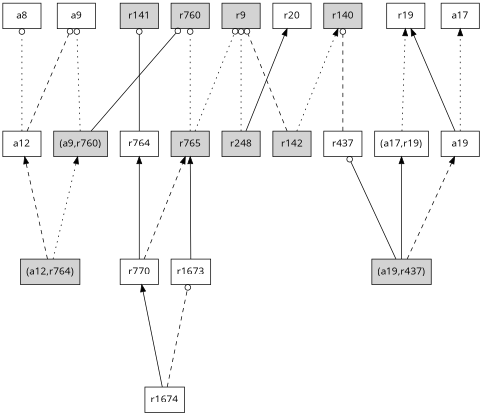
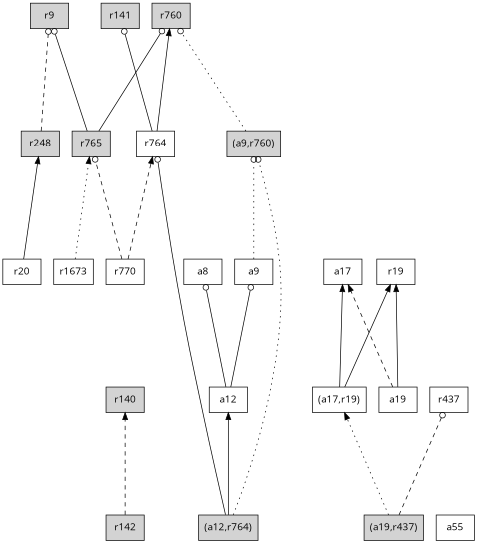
(133, 82) -> (214, 82)
(22, 83) -> (216, 339)
(48, 83) -> (240, 339)
(79, 83) -> (254, 211)
none -> (163, 83)
(190, 83) -> (130, 82)
(215, 83) -> (71, 83)
(241, 83) -> (45, 83)
(316, 83) -> (125, 467)
(343, 83) -> none
(404, 83) -> (366, 339)
(460, 83) -> (372, 339)
(264, 86) -> (31, 211)
(270, 87) -> none
(373, 210) -> (420, 466)
(37, 211) -> (228, 467)
(65, 211) -> (278, 340)
(139, 211) -> (139, 211)
(163, 211) -> (109, 211)
(191, 211) -> (82, 211)
(402, 211) -> (368, 467)
(429, 211) -> none
none -> (188, 339)
none -> (341, 339)
(165, 400) -> none
none -> (455, 528)
